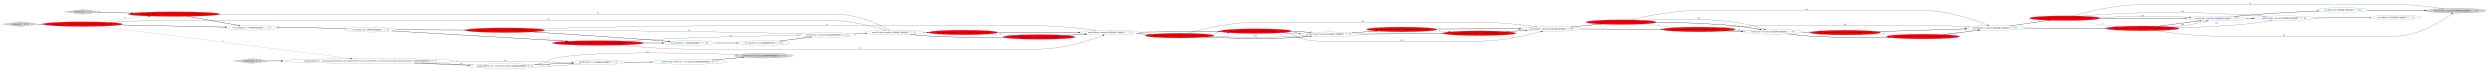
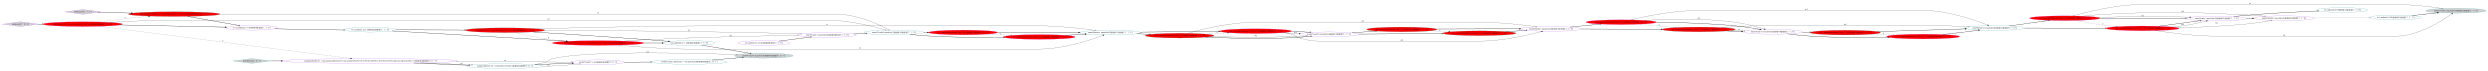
(2396, 10) -> (2425, 14)
(2342, 18) -> (2342, 18)
(313, 28) -> (309, 30)
(726, 43) -> (731, 50)
